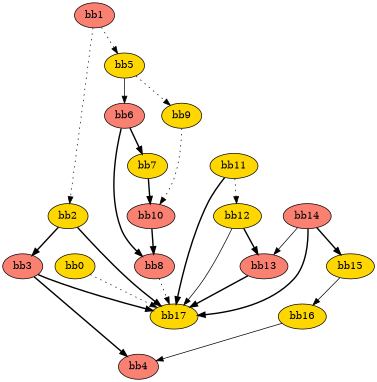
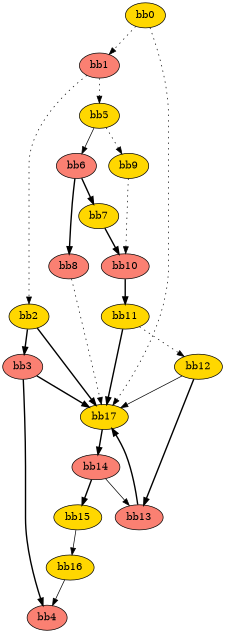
none -> (125, 38)
(153, 238) -> (125, 288)
(277, 293) -> (101, 438)
